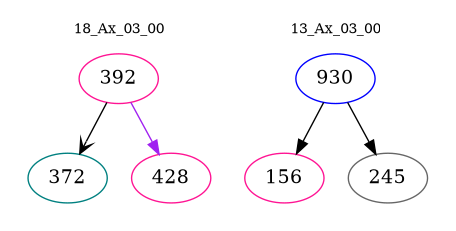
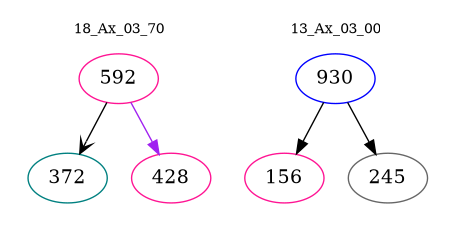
(119, 30) -> (119, 30)
(119, 79) -> (119, 79)
